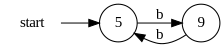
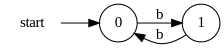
(118, 23) -> (118, 23)
(201, 23) -> (201, 23)
